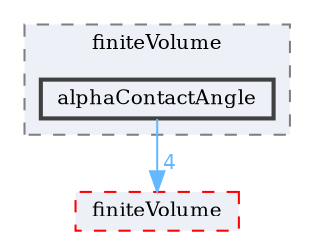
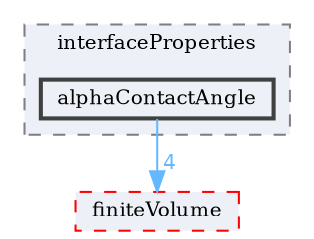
(157, 44) -> (157, 44)
